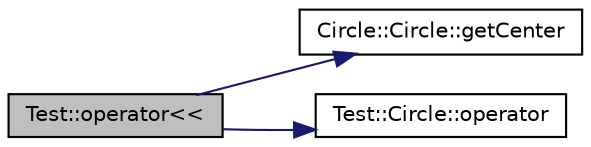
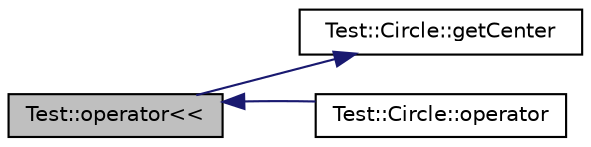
(441, 32) -> (441, 32)
(258, 130) -> (280, 101)
